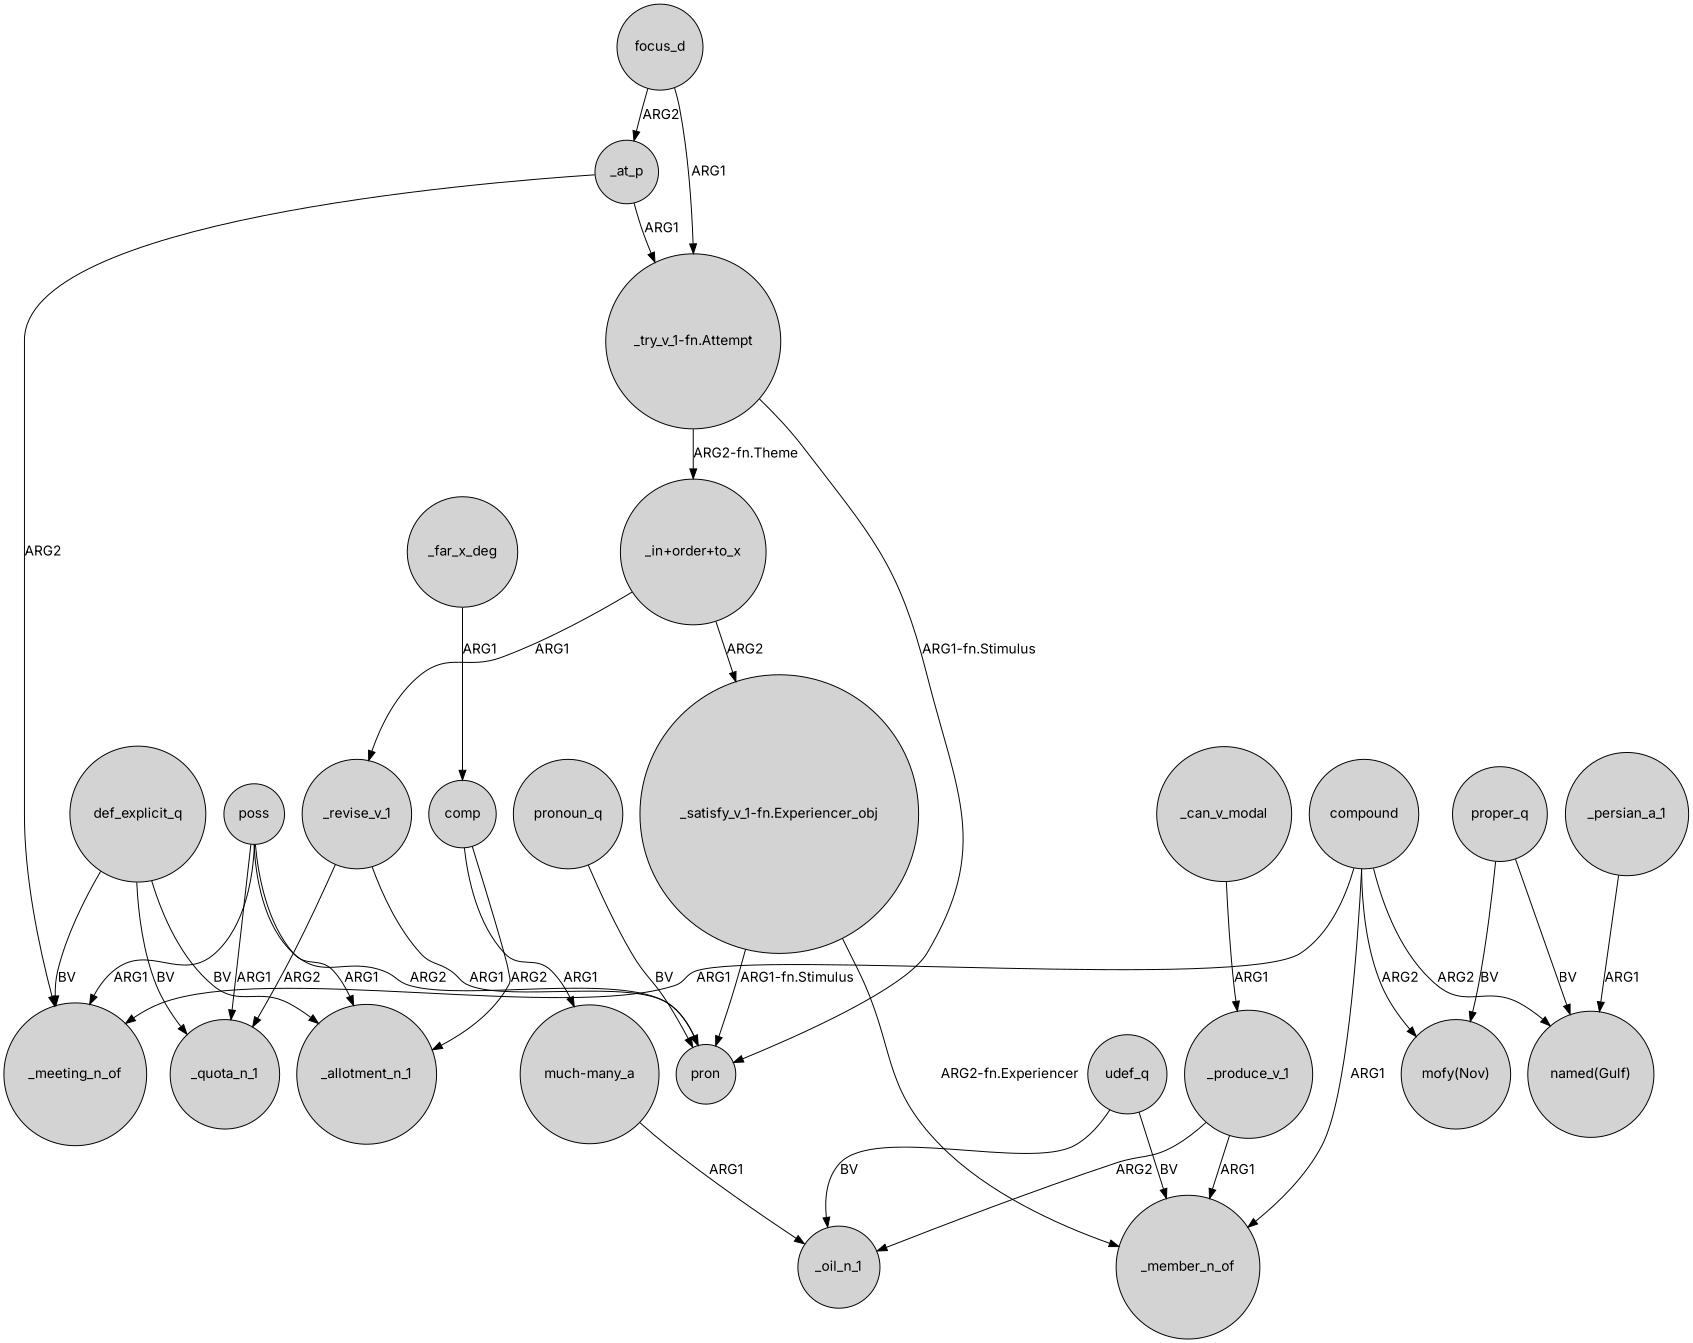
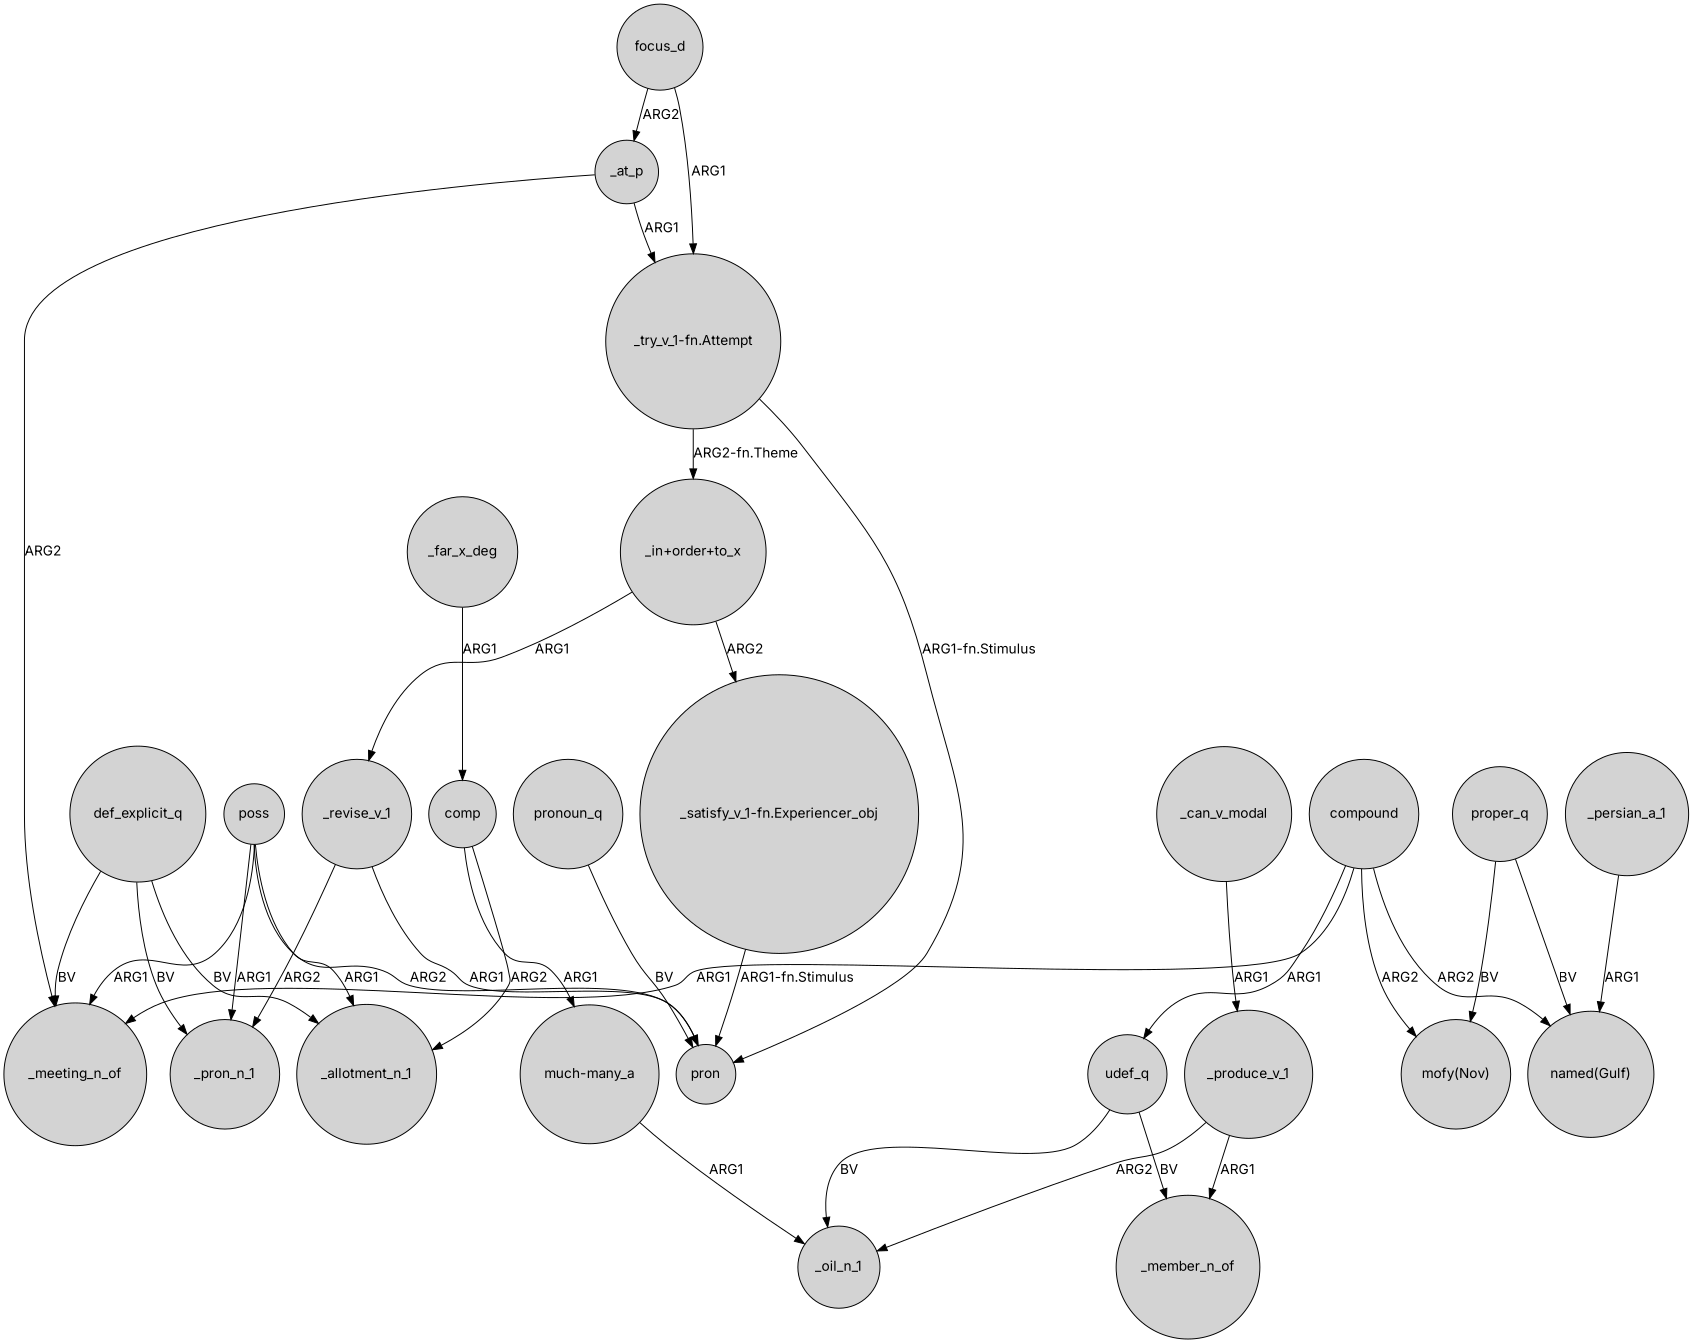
(1344, 1059) -> (1273, 983)
(225, 1074) -> (225, 1074)
(929, 1132) -> none
